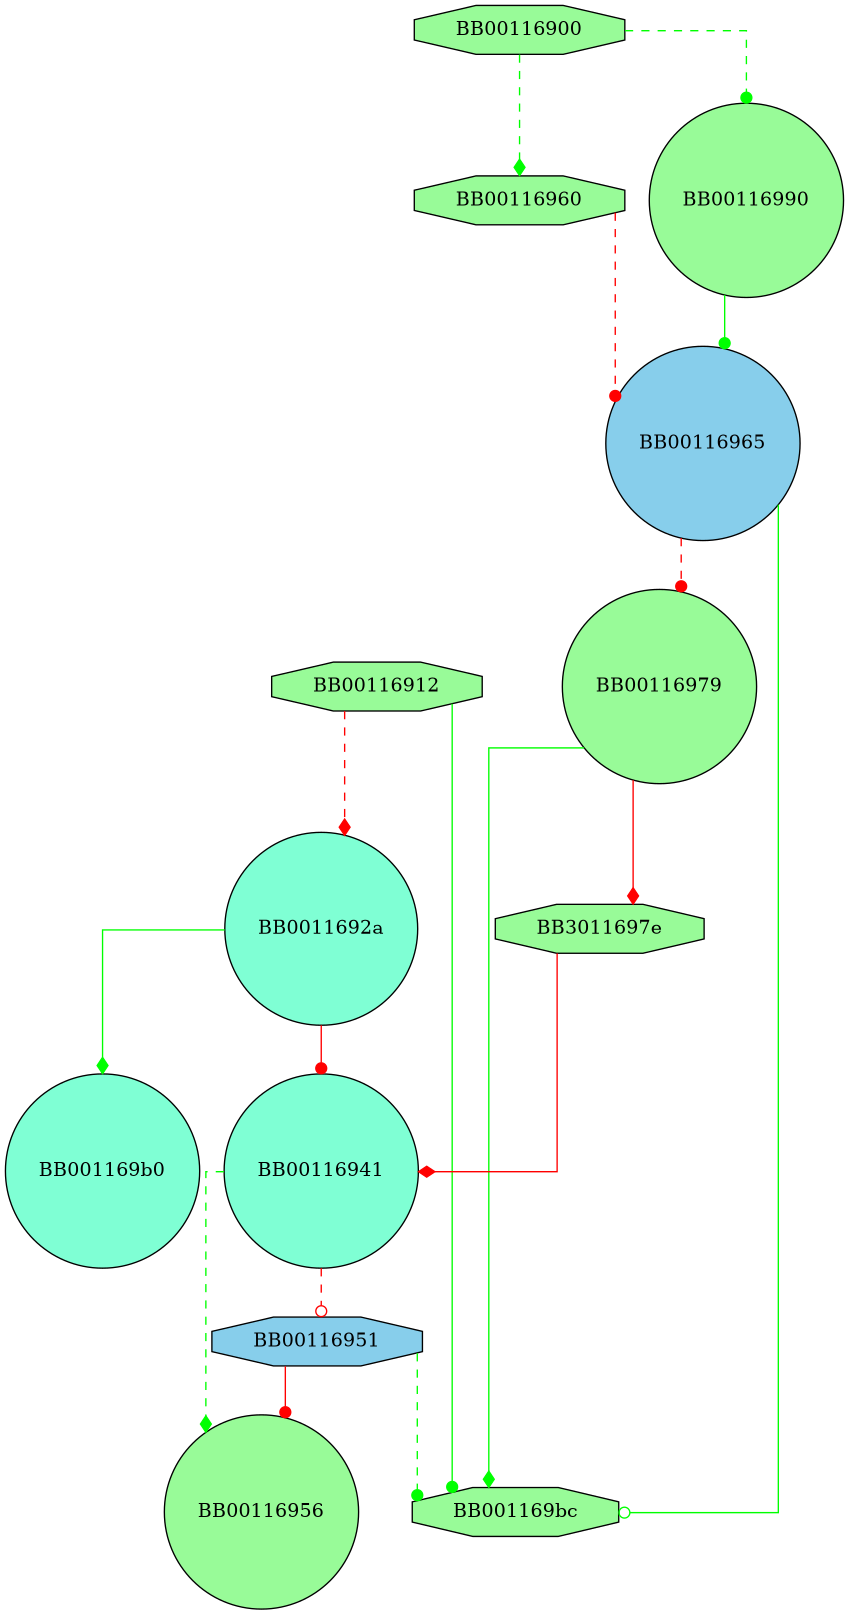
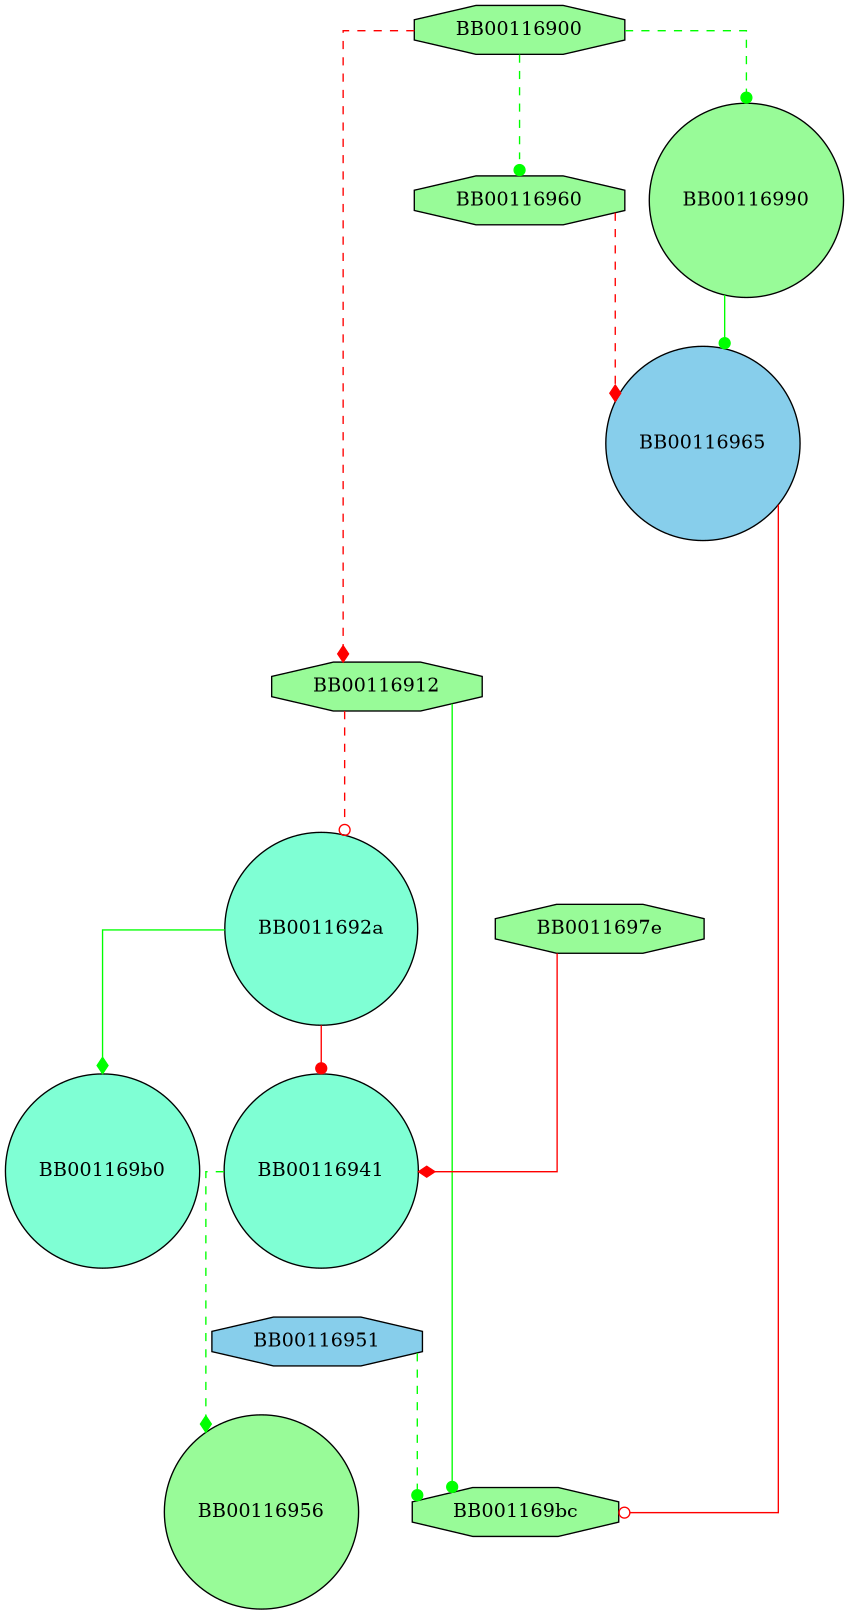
(520, 107) -> (520, 107)
(615, 299) -> (615, 299)
none -> (343, 303)
(659, 687) -> none
(345, 765) -> (345, 765)
(600, 929) -> (600, 929)
(778, 1083) -> (778, 1083)
(321, 1287) -> none
(285, 1387) -> none
